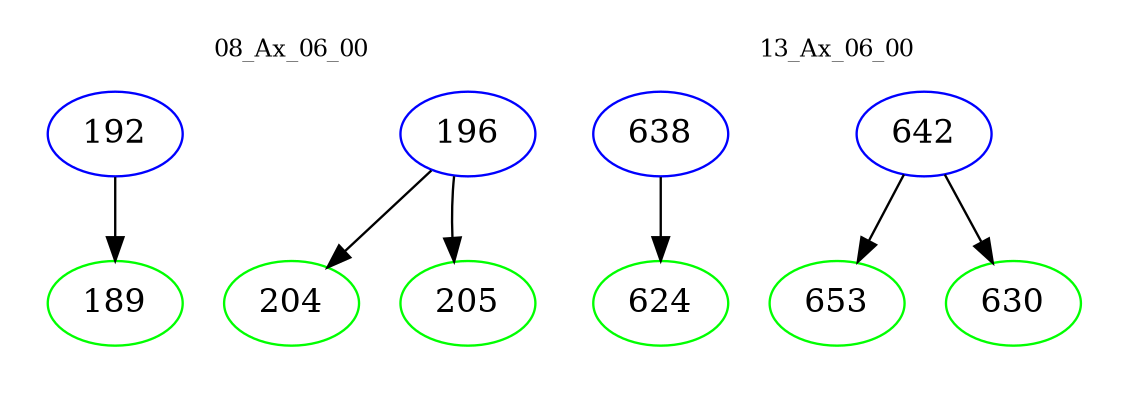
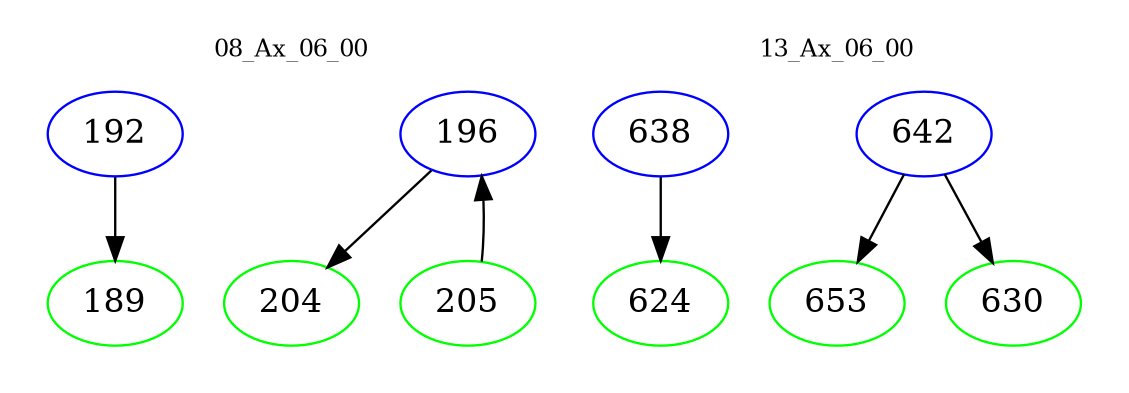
(452, 207) -> (484, 231)
